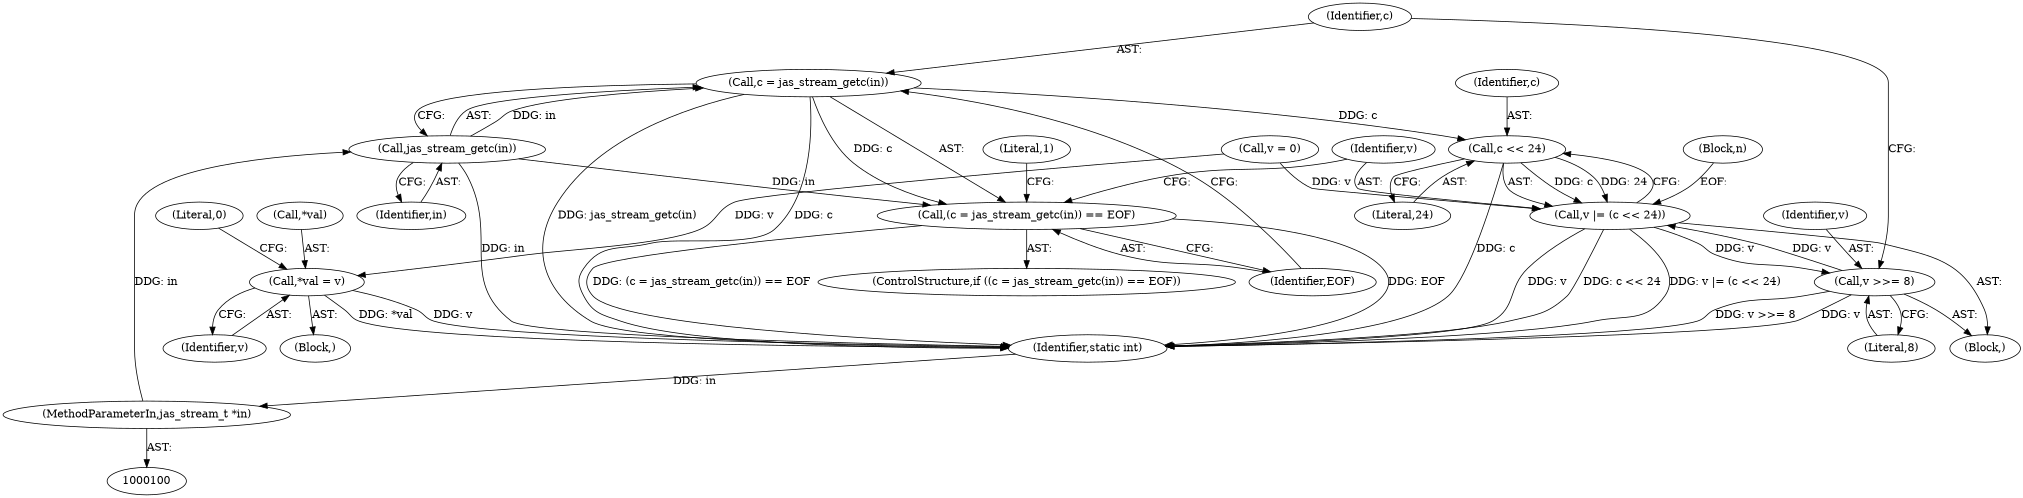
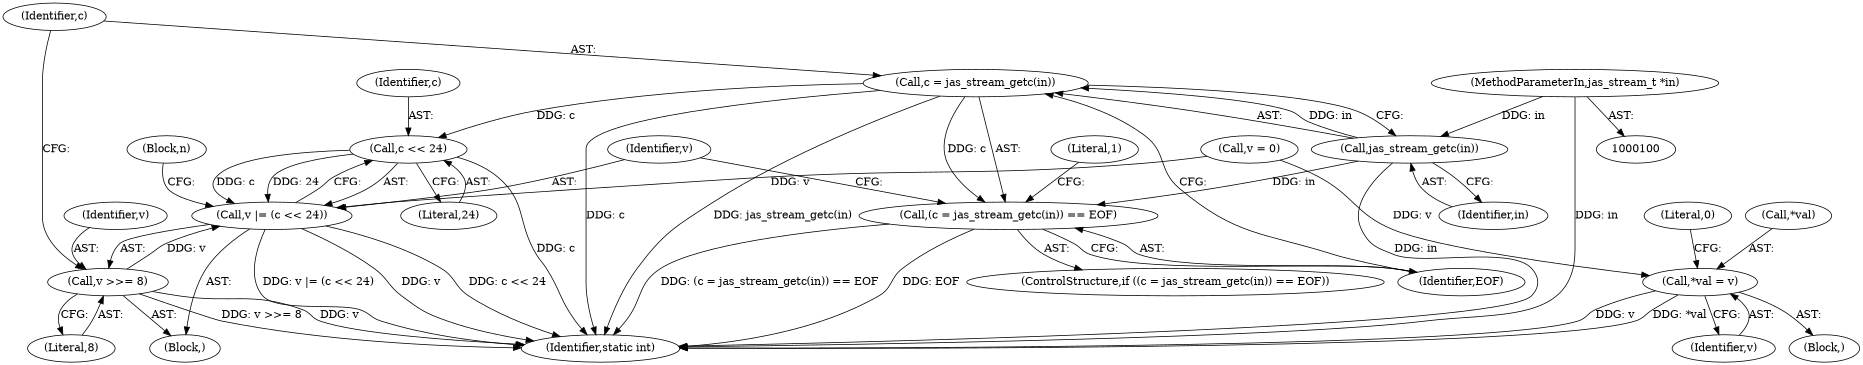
(1715, 183) -> (183, 183)
(1735, 249) -> (135, 249)
(642, 380) -> (1226, 334)
